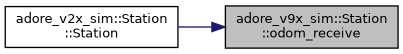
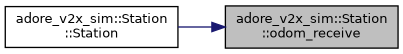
(312, 27) -> (312, 27)
